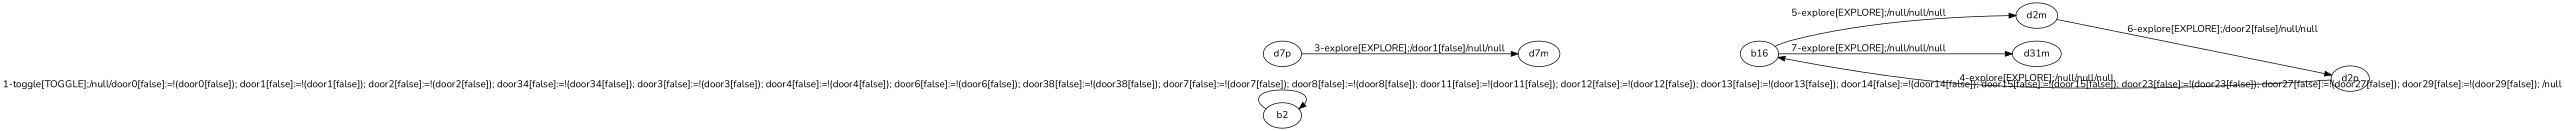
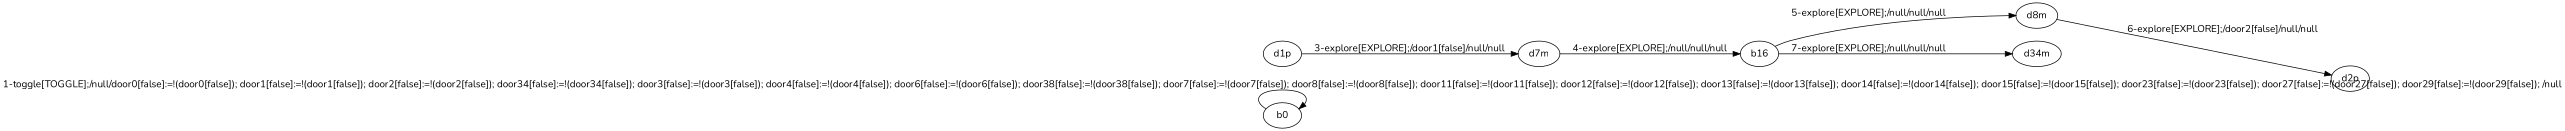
(2037, 16) -> (2037, 16)
(1282, 54) -> (1282, 54)
(2037, 54) -> (2037, 54)
(2057, 88) -> (1646, 54)
(1282, 115) -> (1282, 115)
